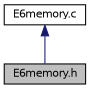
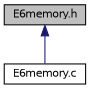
(45, 50) -> (45, 50)
